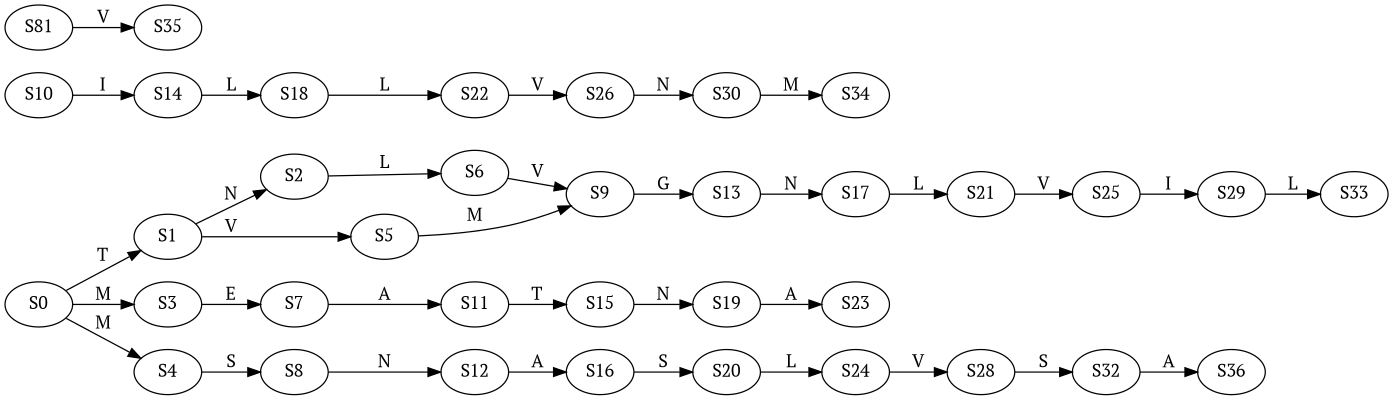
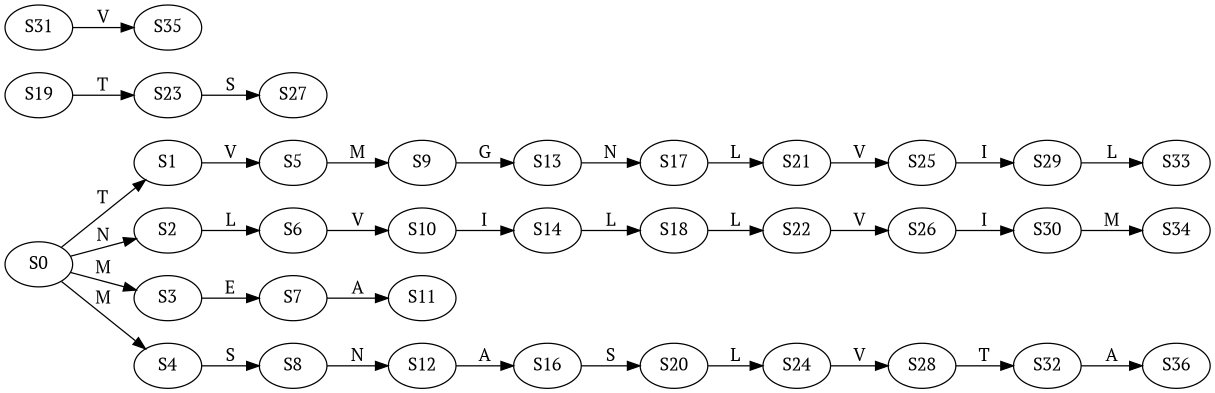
(39, 28) -> (39, 28)
(663, 86) -> (985, 221)
none -> (293, 95)
(531, 182) -> (351, 231)
(225, 209) -> (97, 249)
(791, 295) -> (103, 86)
(600, 304) -> none
(1044, 363) -> (985, 356)
